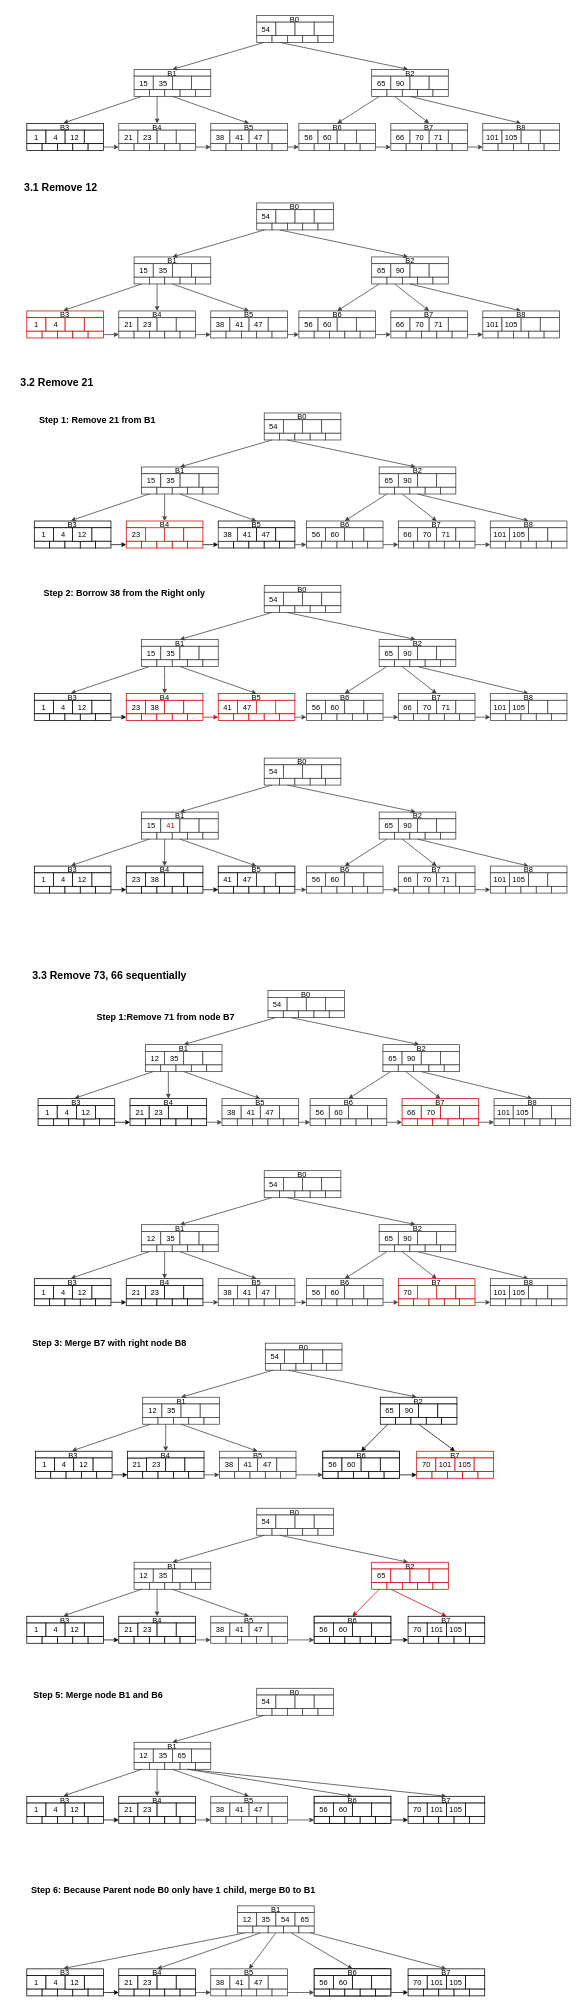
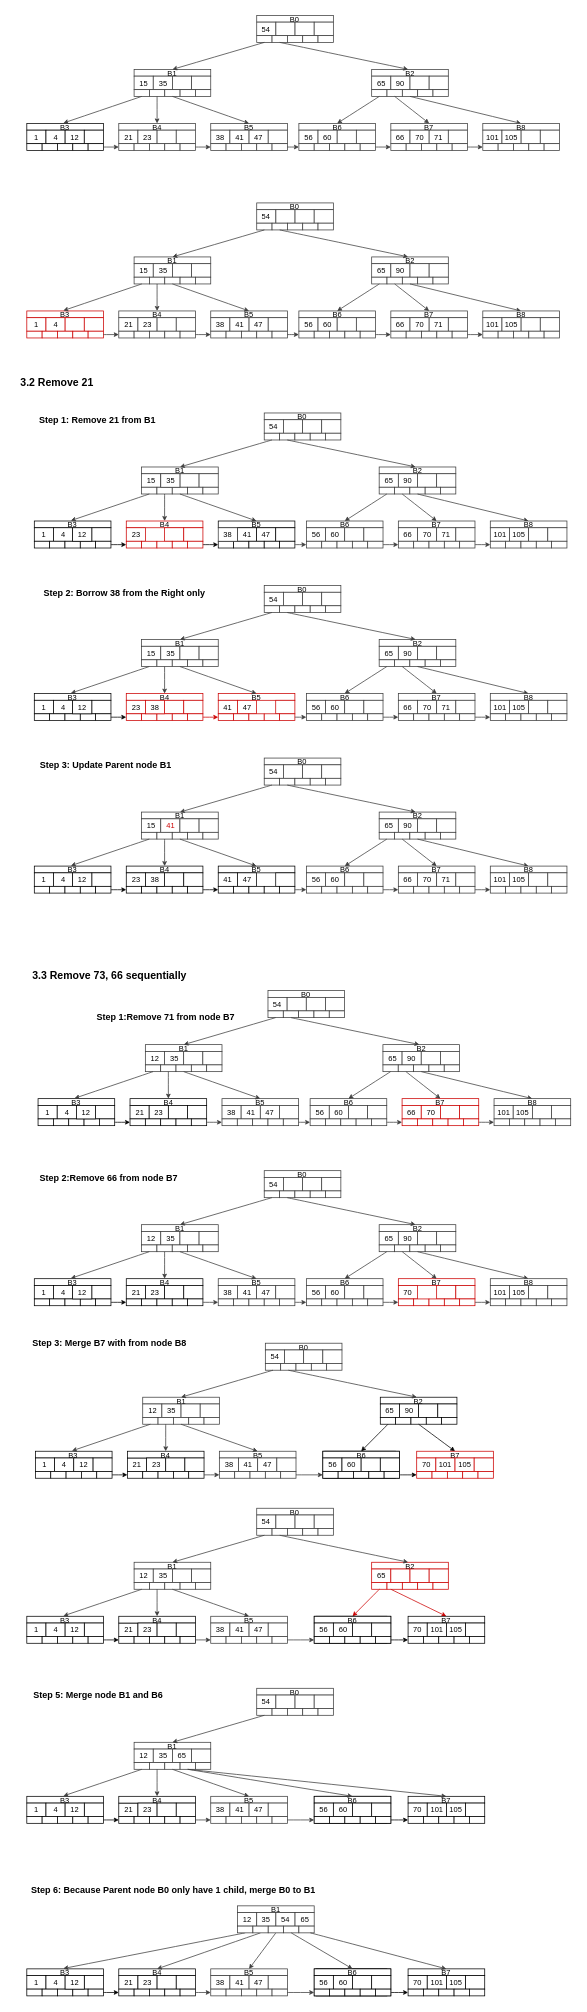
(60, 188) -> none
none -> (105, 765)
none -> (109, 1178)
(110, 1343) -> (110, 1343)
